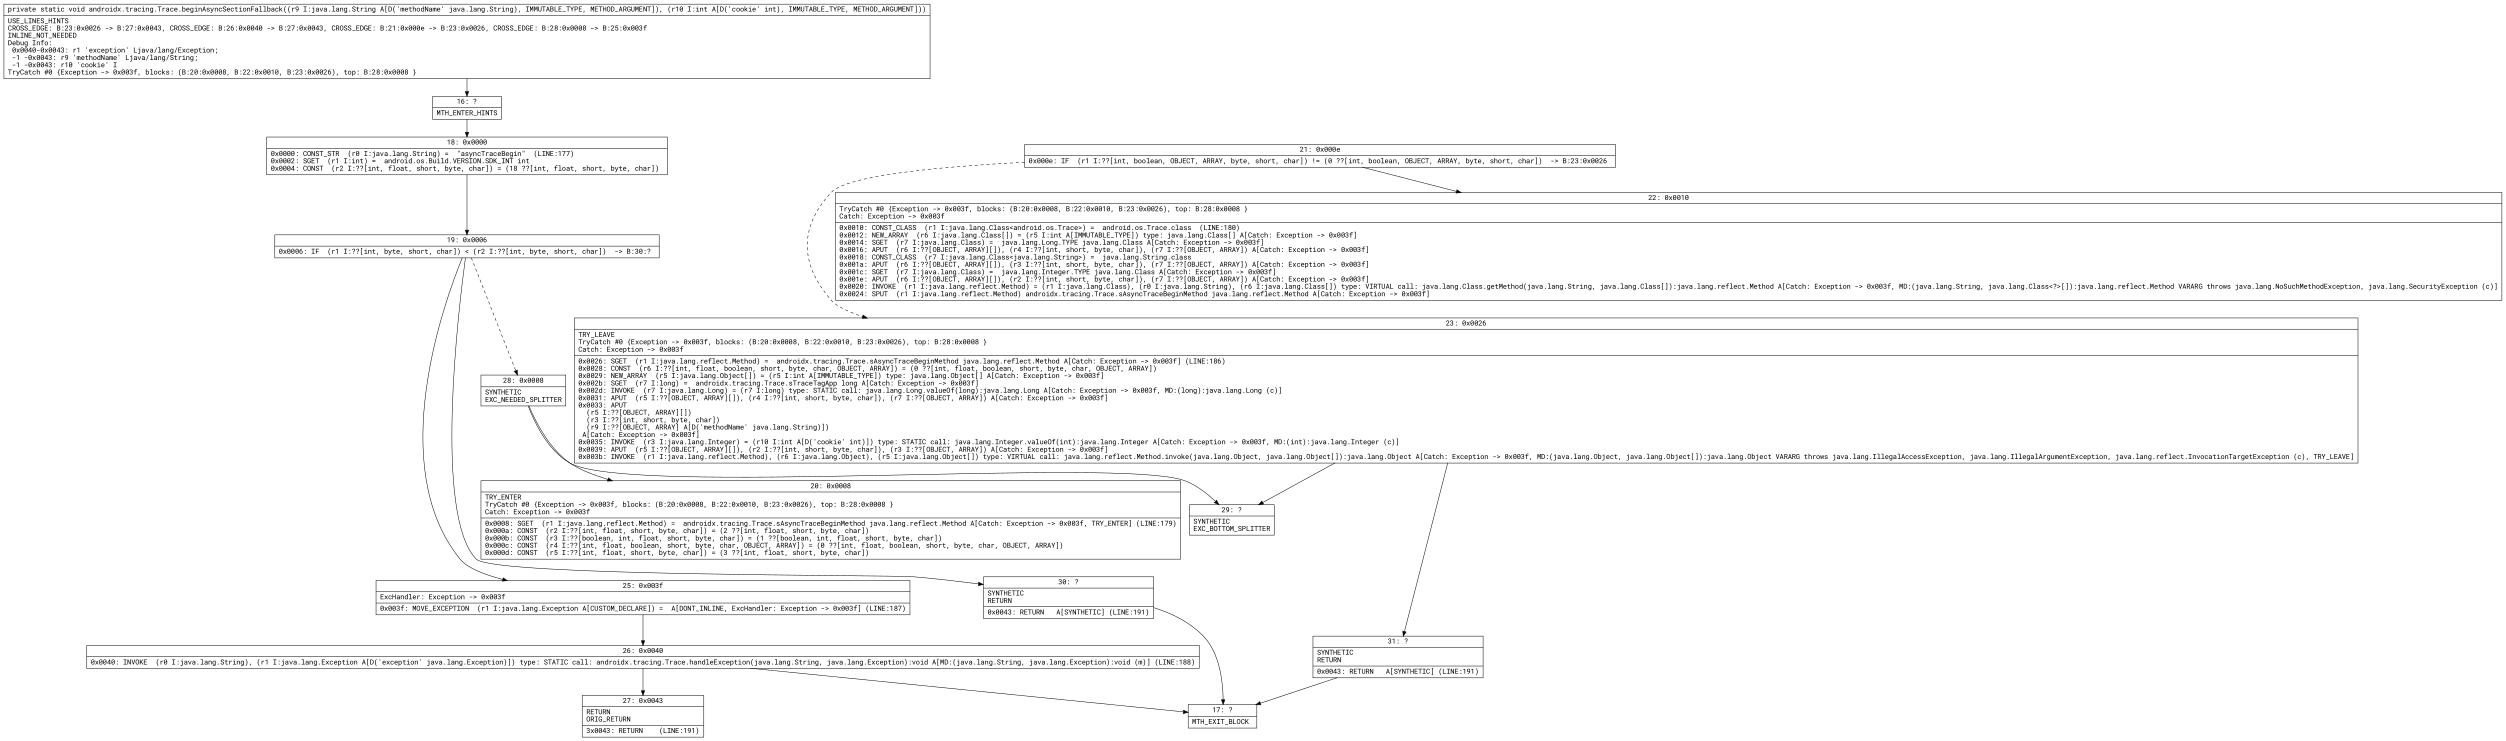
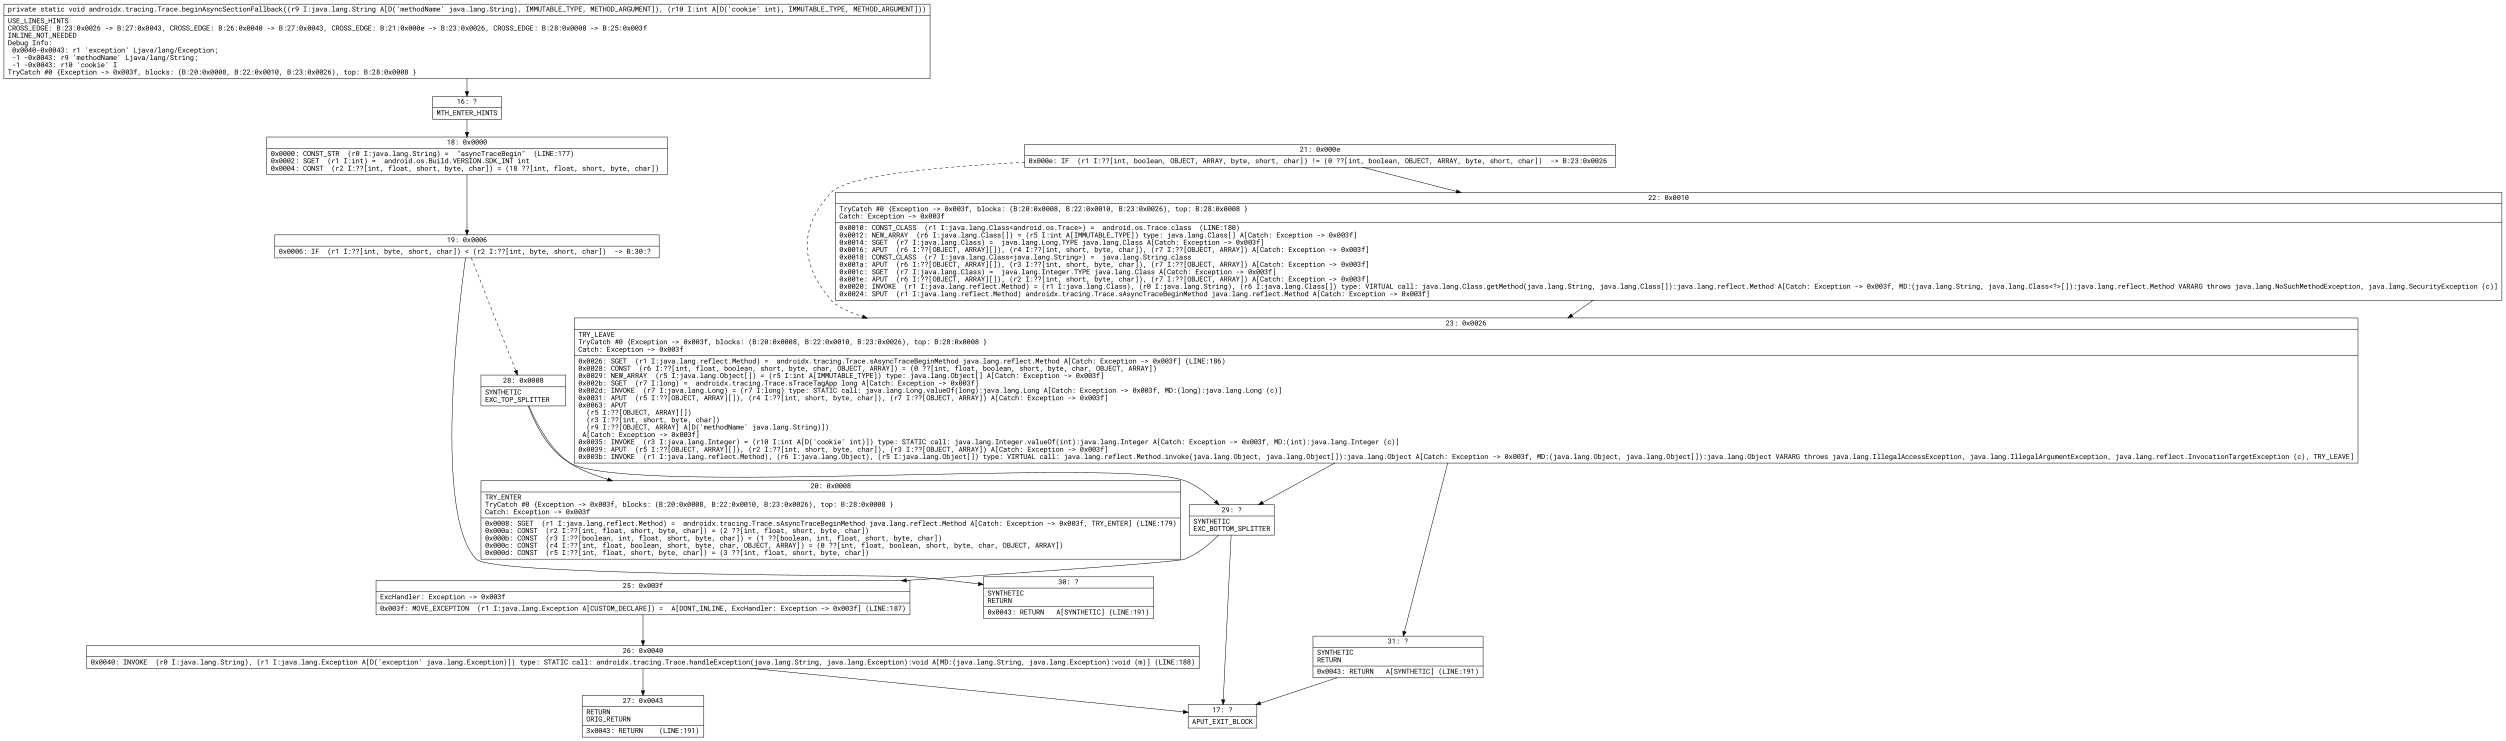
none -> (1583, 308)
(523, 400) -> (517, 400)
(607, 405) -> (607, 405)
(423, 434) -> (1067, 569)
(1207, 640) -> (1227, 617)
(1221, 722) -> (1223, 722)
